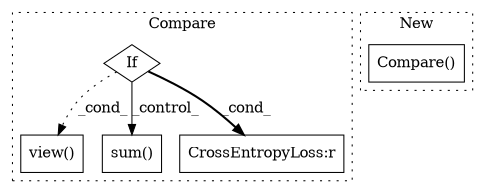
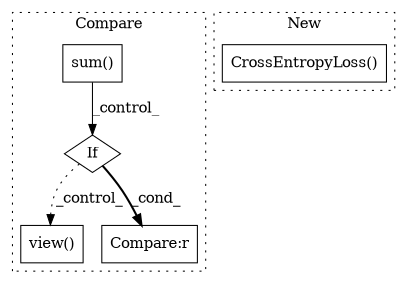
(417, 63) -> (304, 63)
(132, 103) -> (92, 103)
(103, 109) -> (89, 199)
(262, 154) -> (150, 244)
